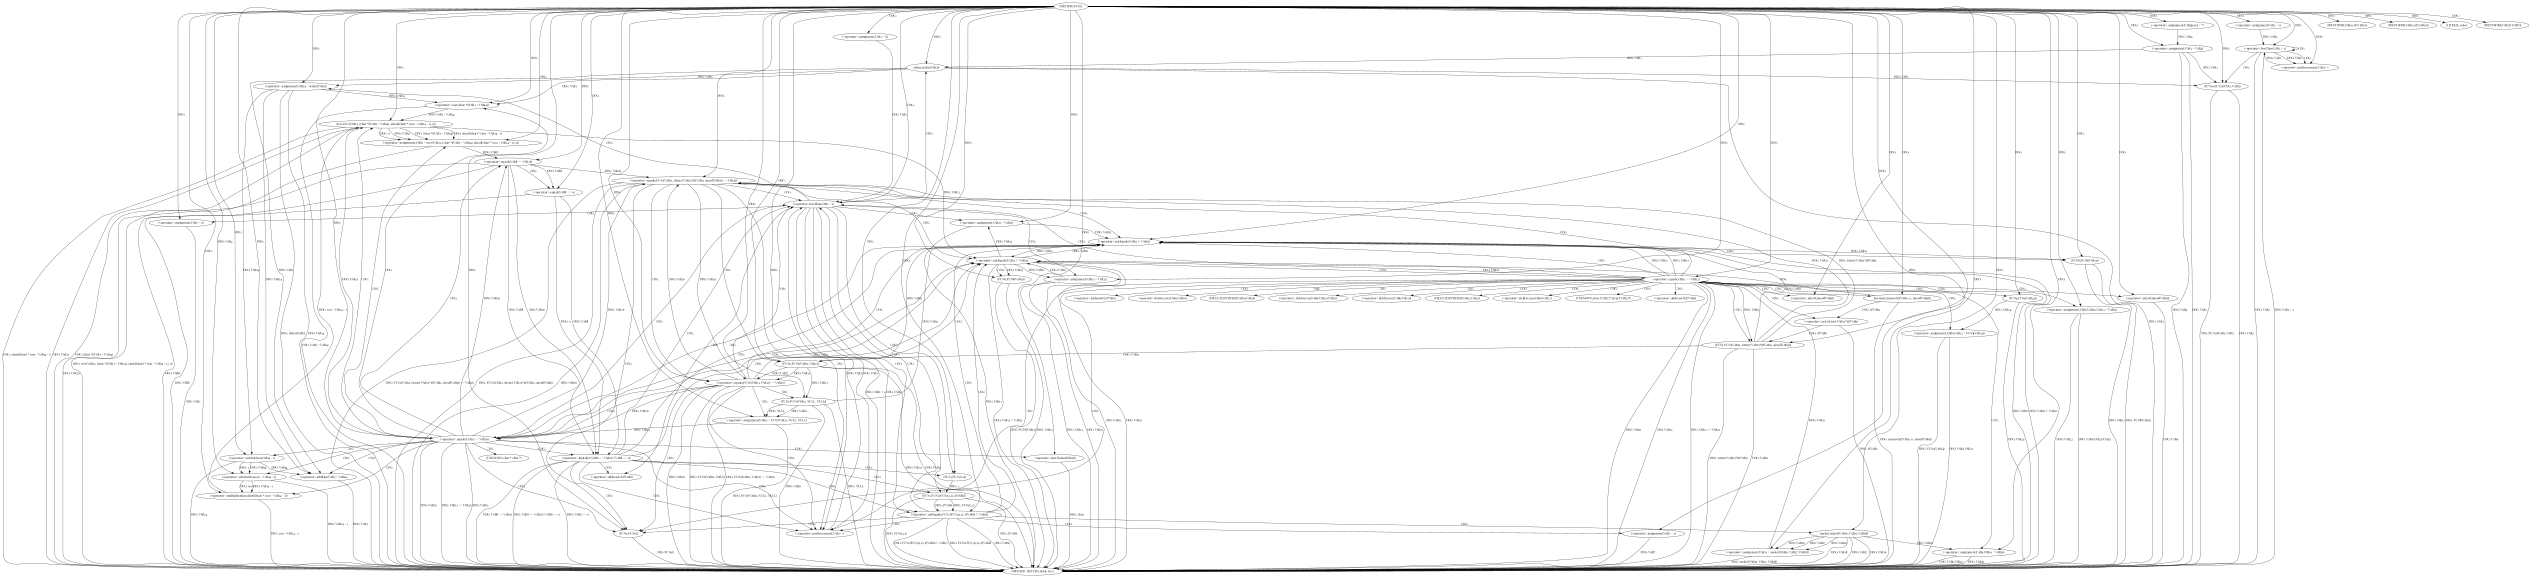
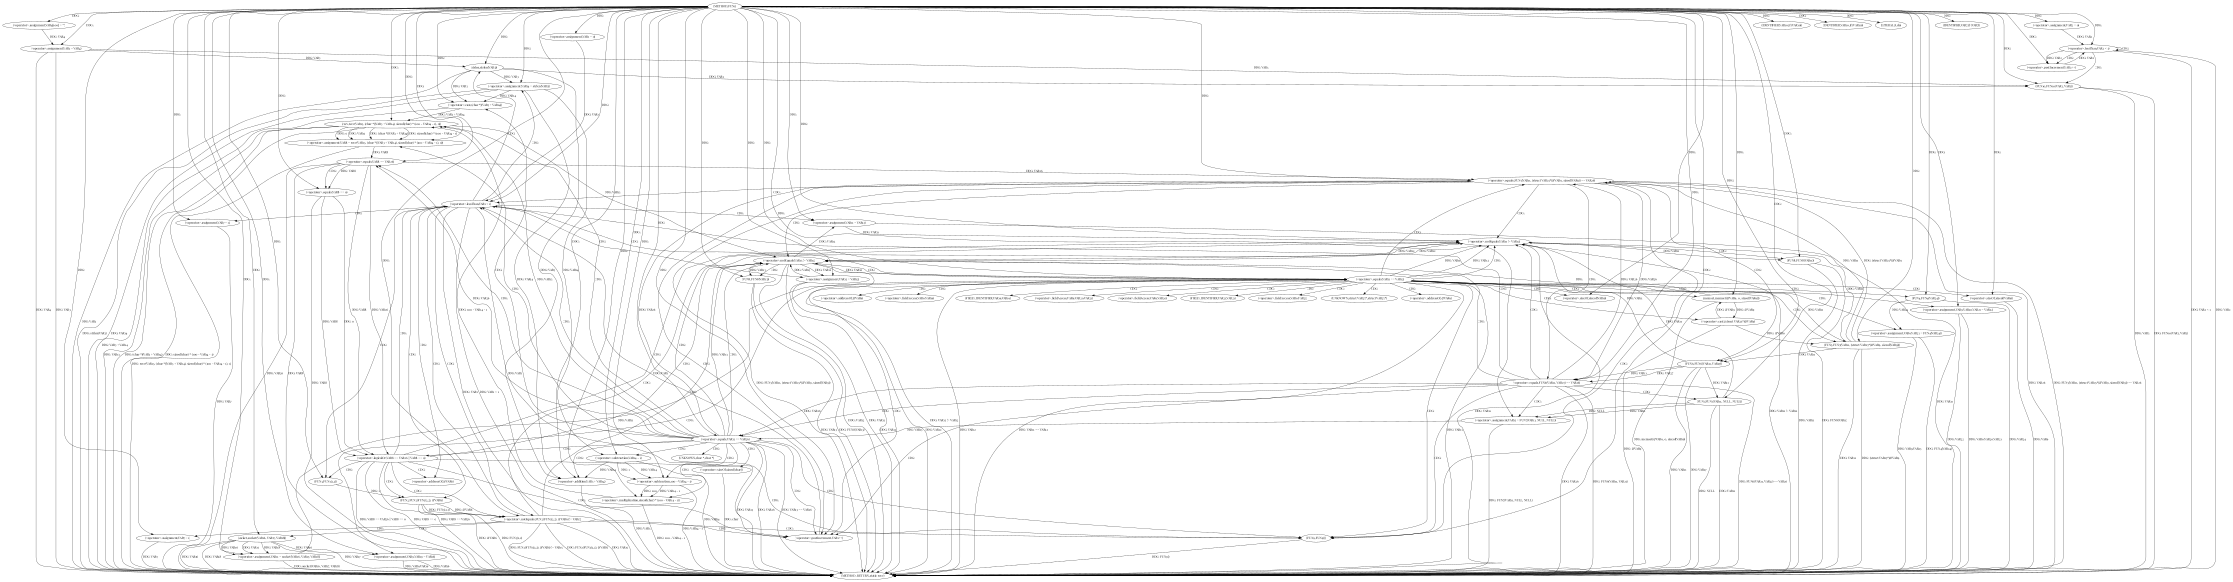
(2457, 25) -> (1891, 25)
(2222, 86) -> (2054, 86)
(225, 242) -> (646, 242)
(1081, 254) -> none
(783, 289) -> (1503, 289)
(1317, 289) -> (943, 289)
none -> (1716, 311)
